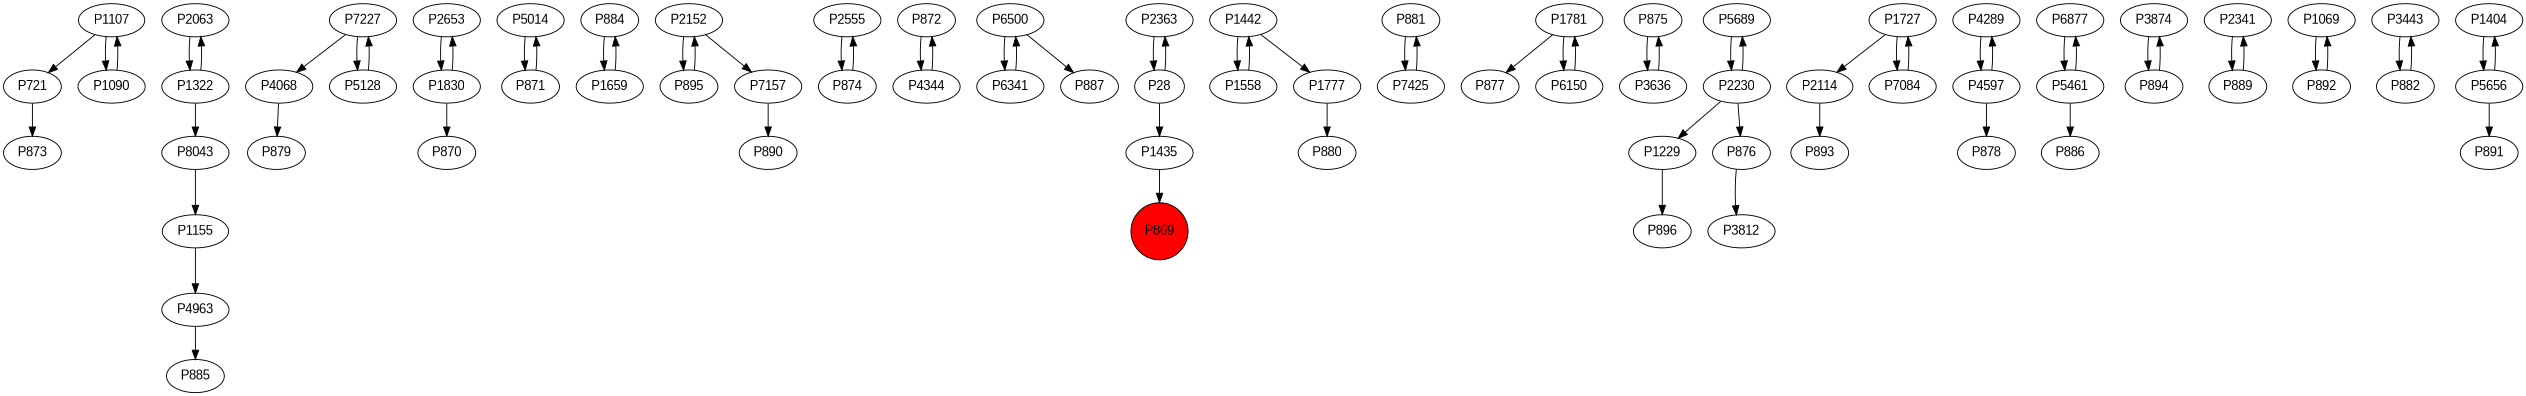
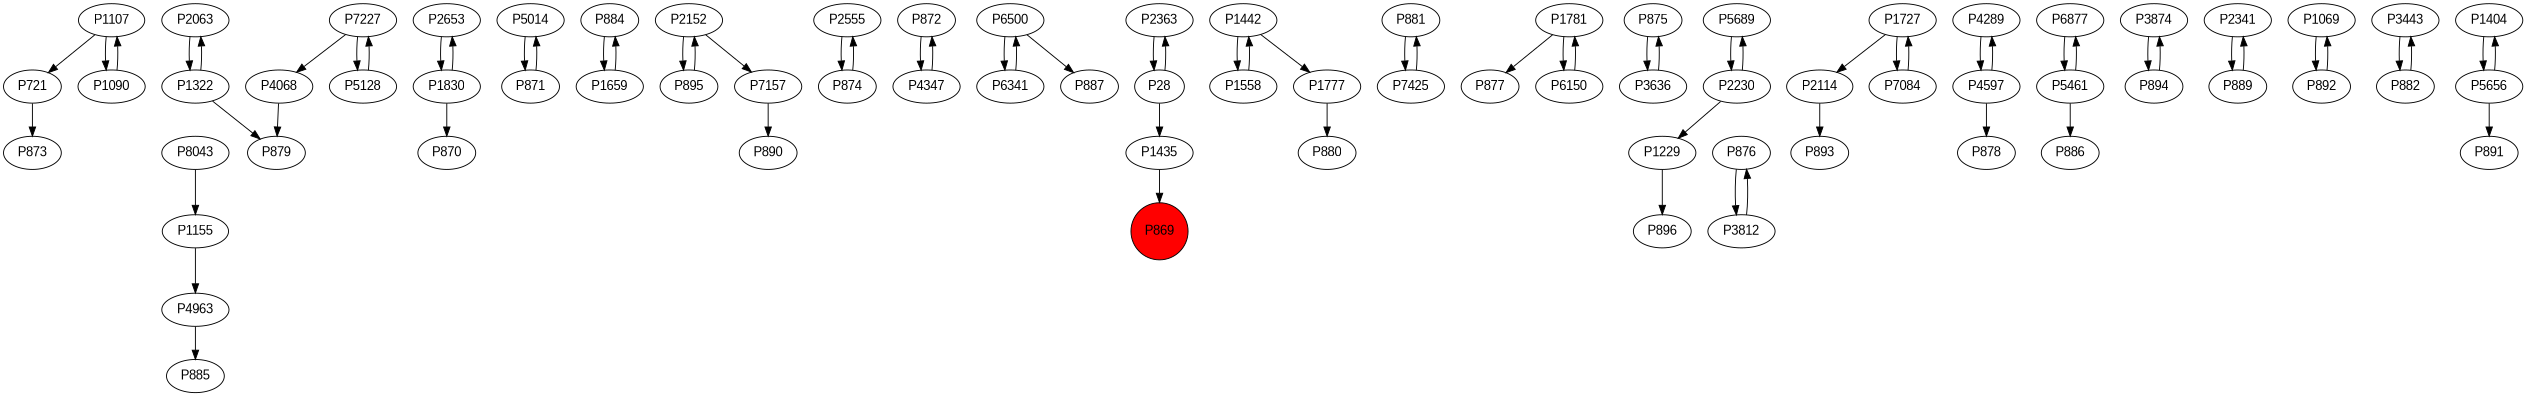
(927, 87) -> (927, 87)
(195, 115) -> (233, 117)
(1739, 115) -> (1748, 197)
